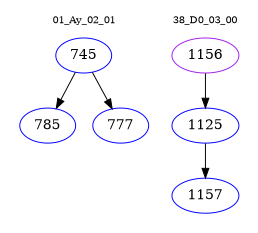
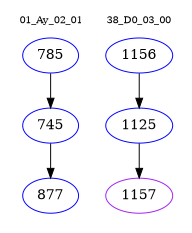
(205, 55) -> (139, 55)
(68, 86) -> (51, 86)
(121, 126) -> (51, 196)
(205, 196) -> (139, 196)
